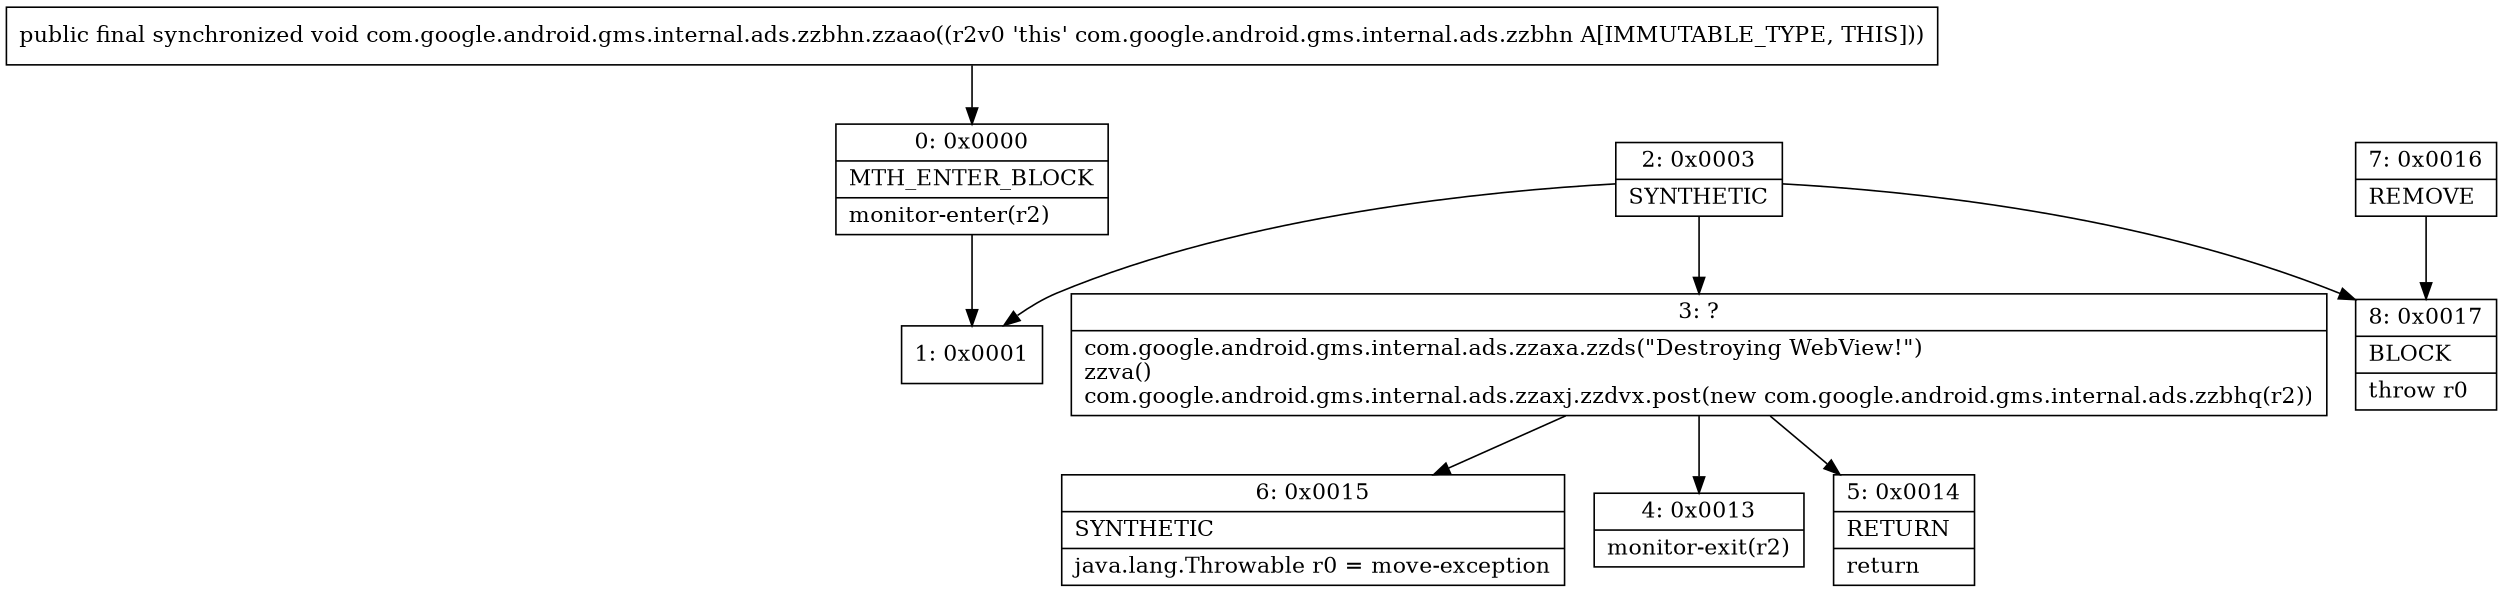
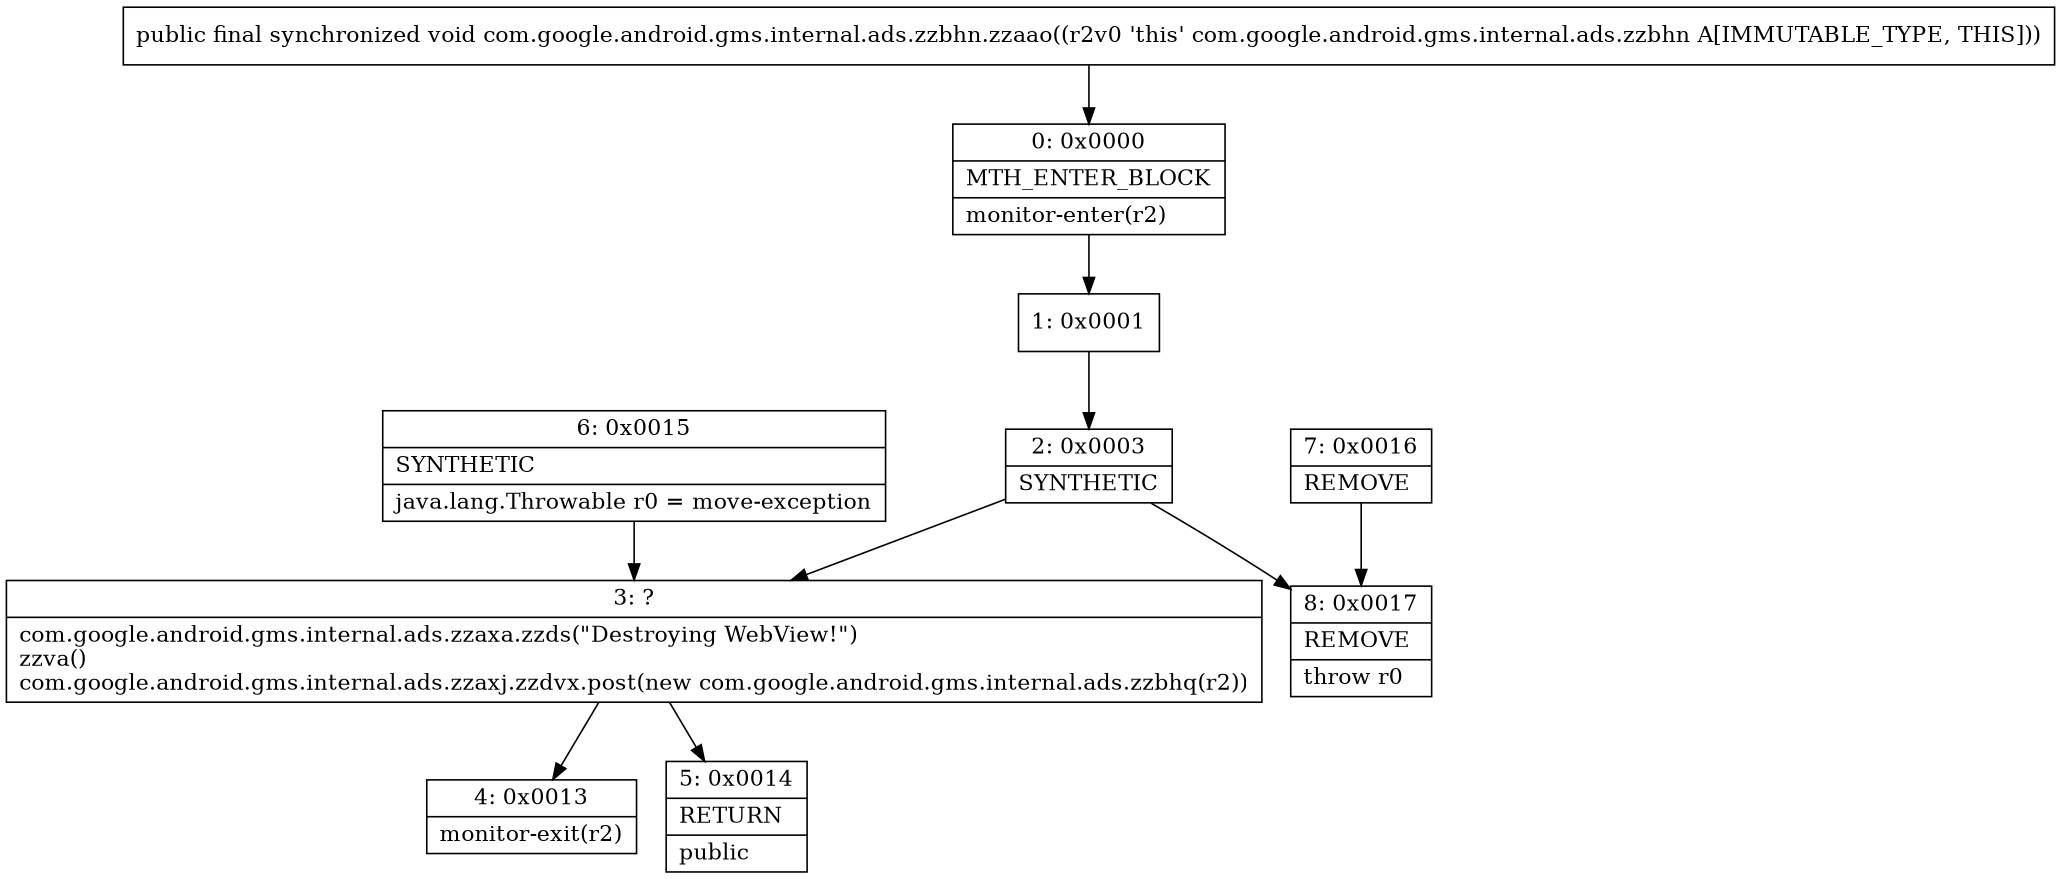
(1310, 221) -> (1089, 382)
(2410, 354) -> (1357, 641)
(1507, 442) -> (634, 543)
(1883, 566) -> (714, 853)
